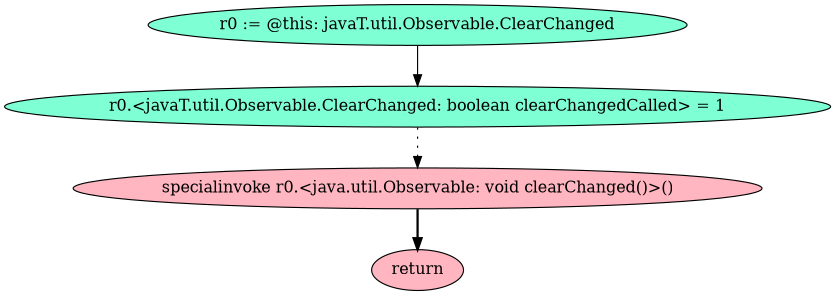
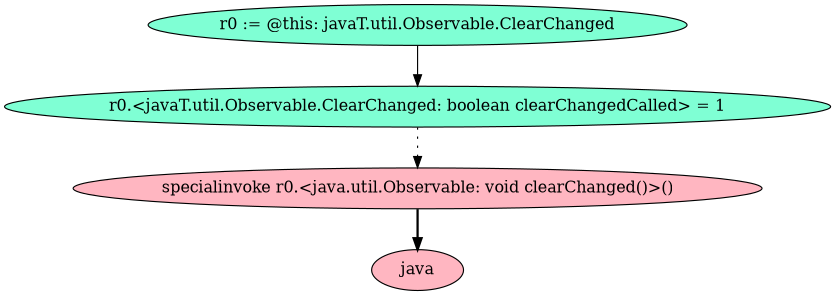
(418, 270) -> (418, 270)
